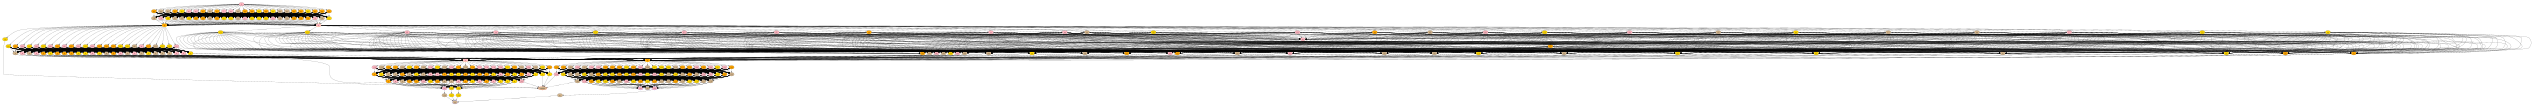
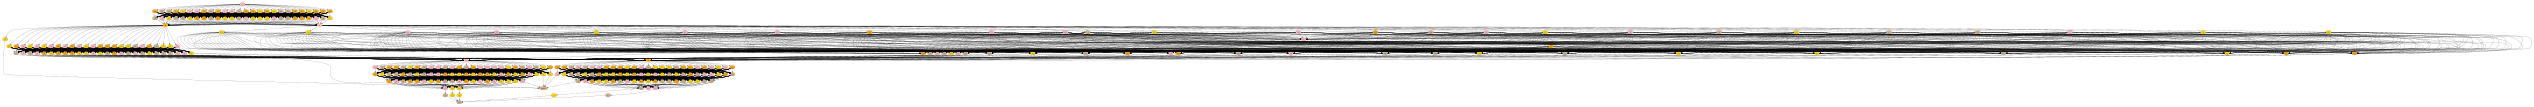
(438, 67) -> (438, 67)
none -> (554, 95)
